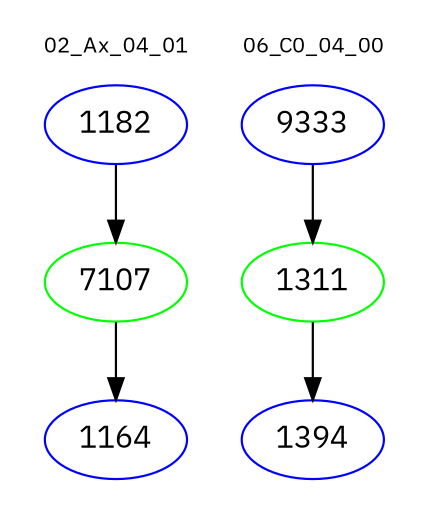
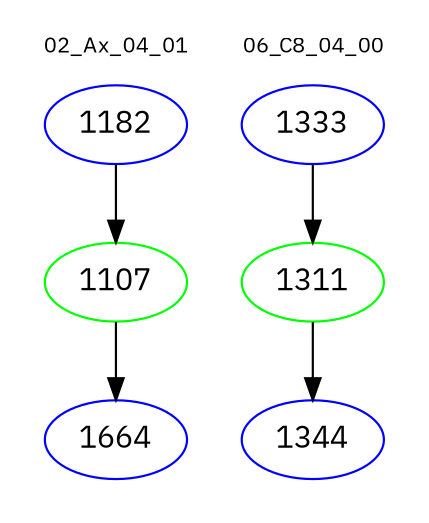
(314, 47) -> (314, 47)
(313, 125) -> (313, 125)
(116, 282) -> (116, 282)
(116, 440) -> (116, 440)
(313, 440) -> (313, 440)
